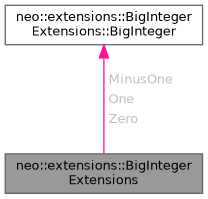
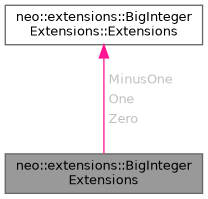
(104, 25) -> (104, 25)
